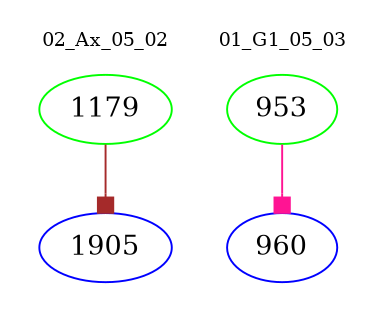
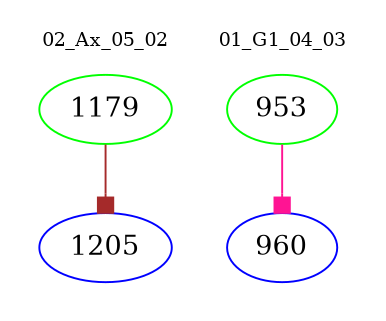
(283, 41) -> (283, 41)
(106, 248) -> (106, 248)
